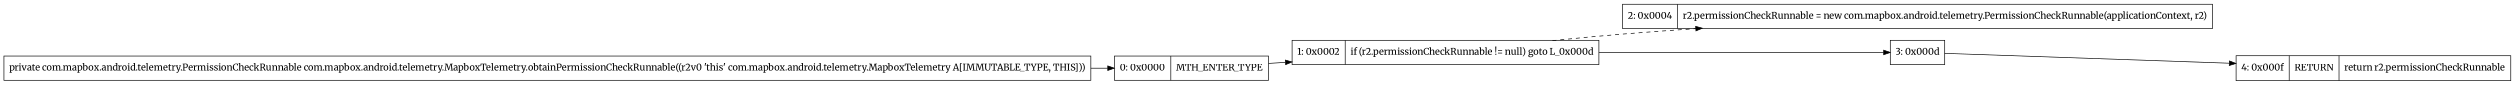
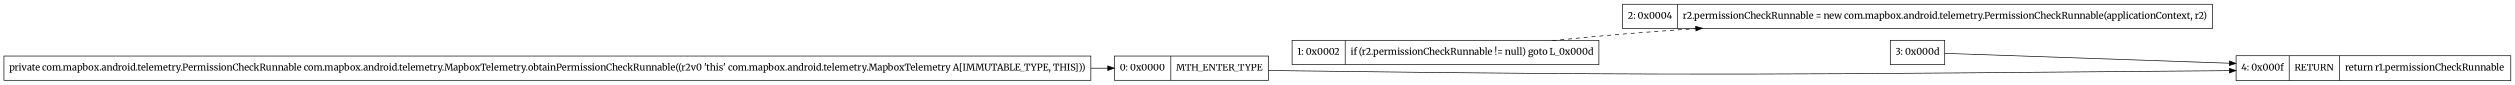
(1741, 52) -> none
(1277, 63) -> (1749, 74)
(2425, 68) -> (2425, 68)
